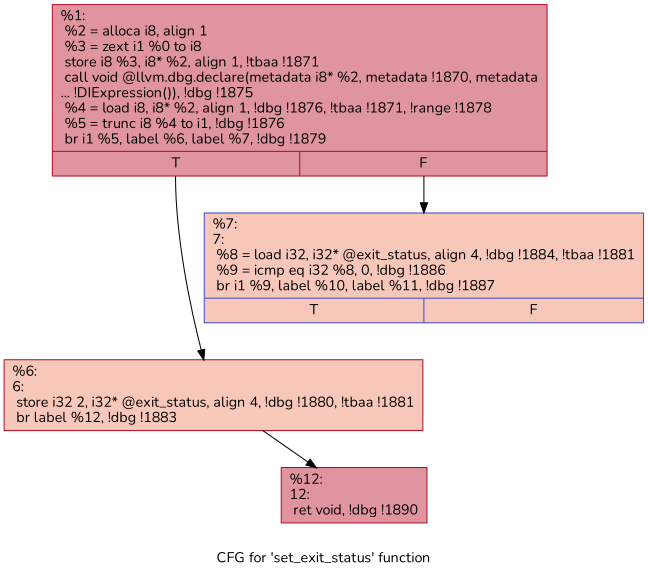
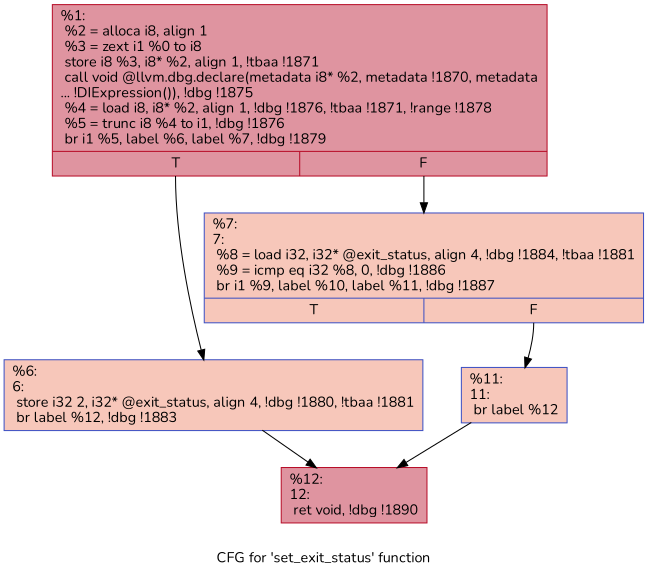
(213, 395) -> (213, 395)
none -> (514, 395)
